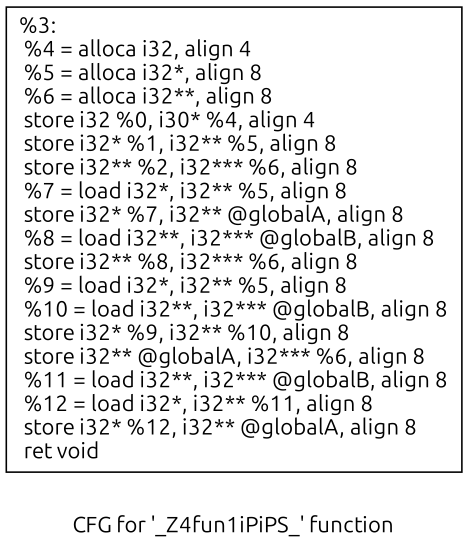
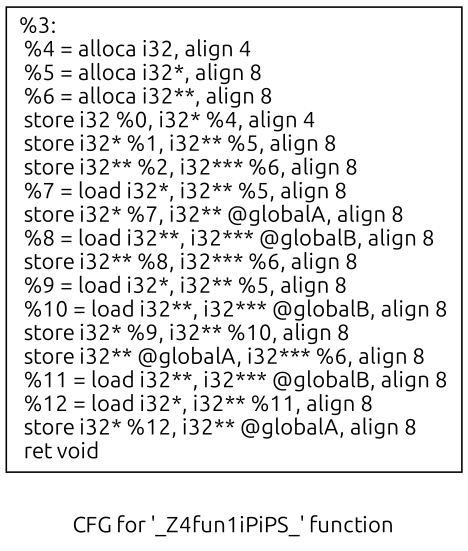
(168, 121) -> (168, 121)
